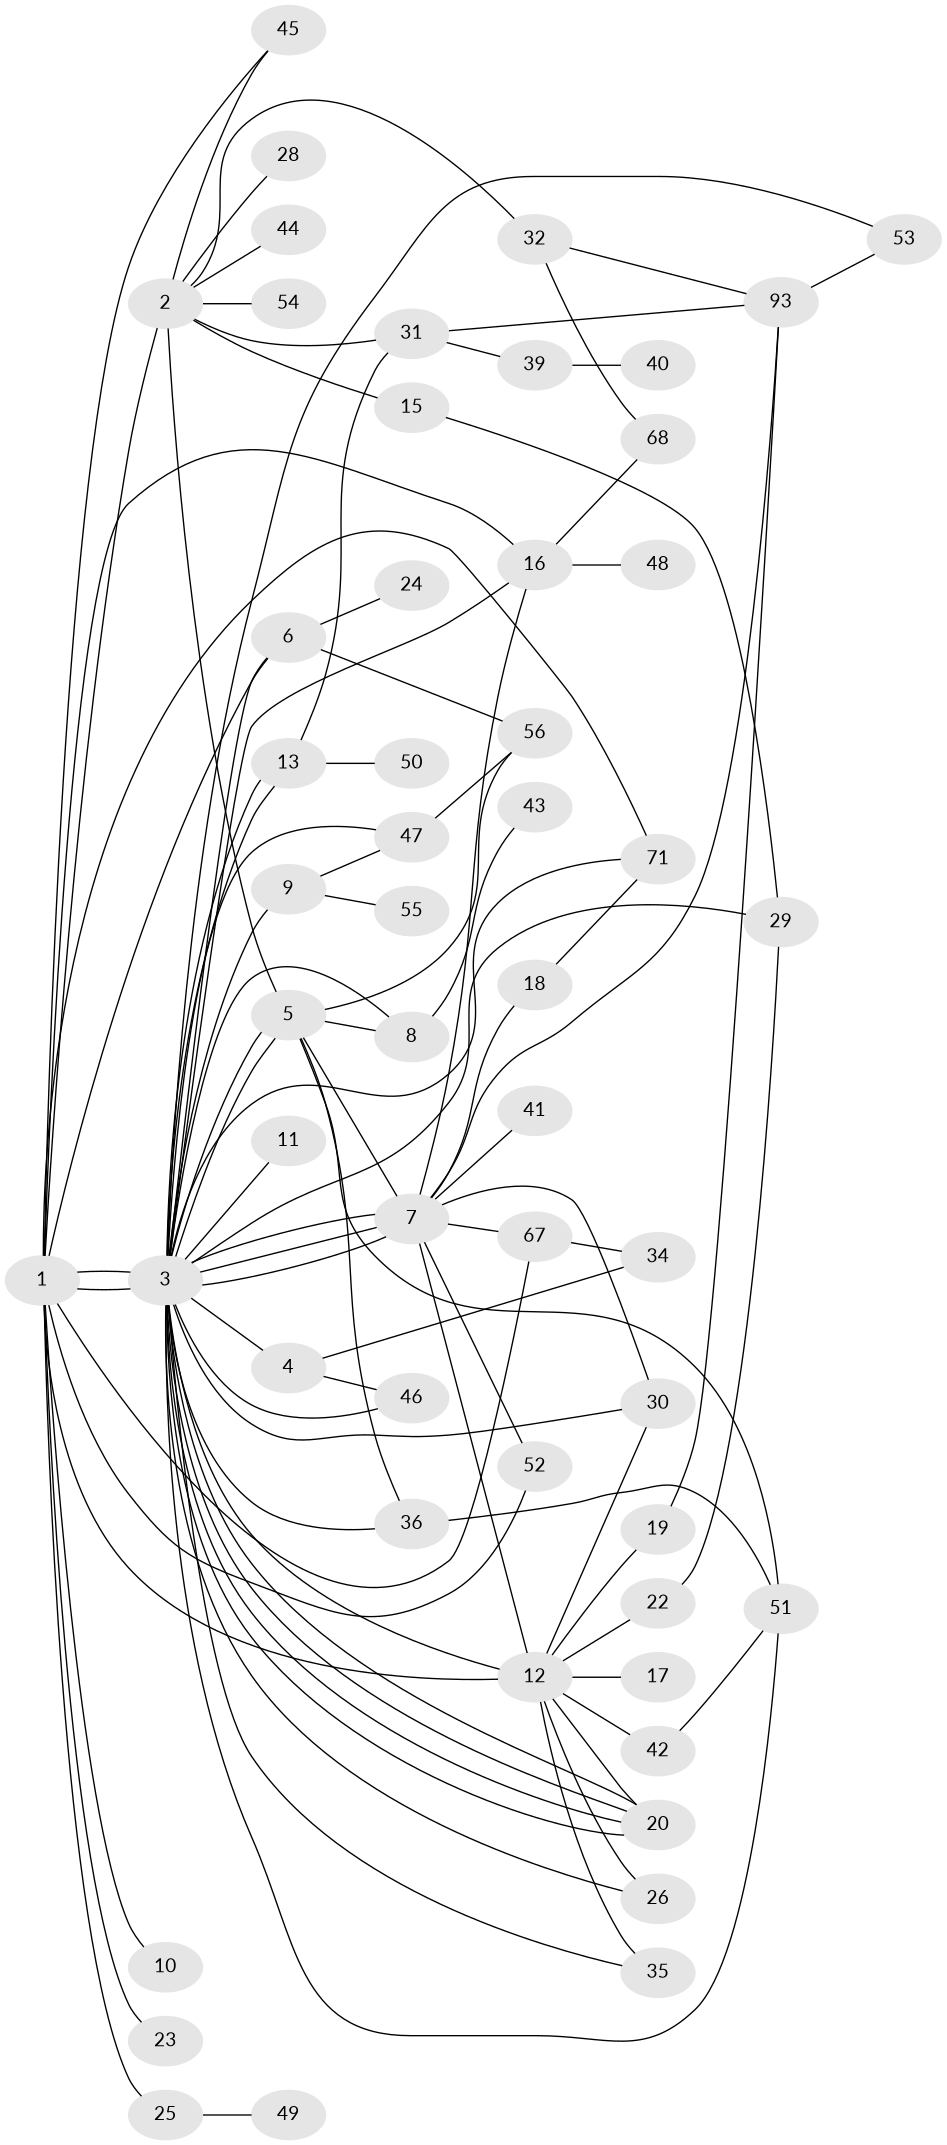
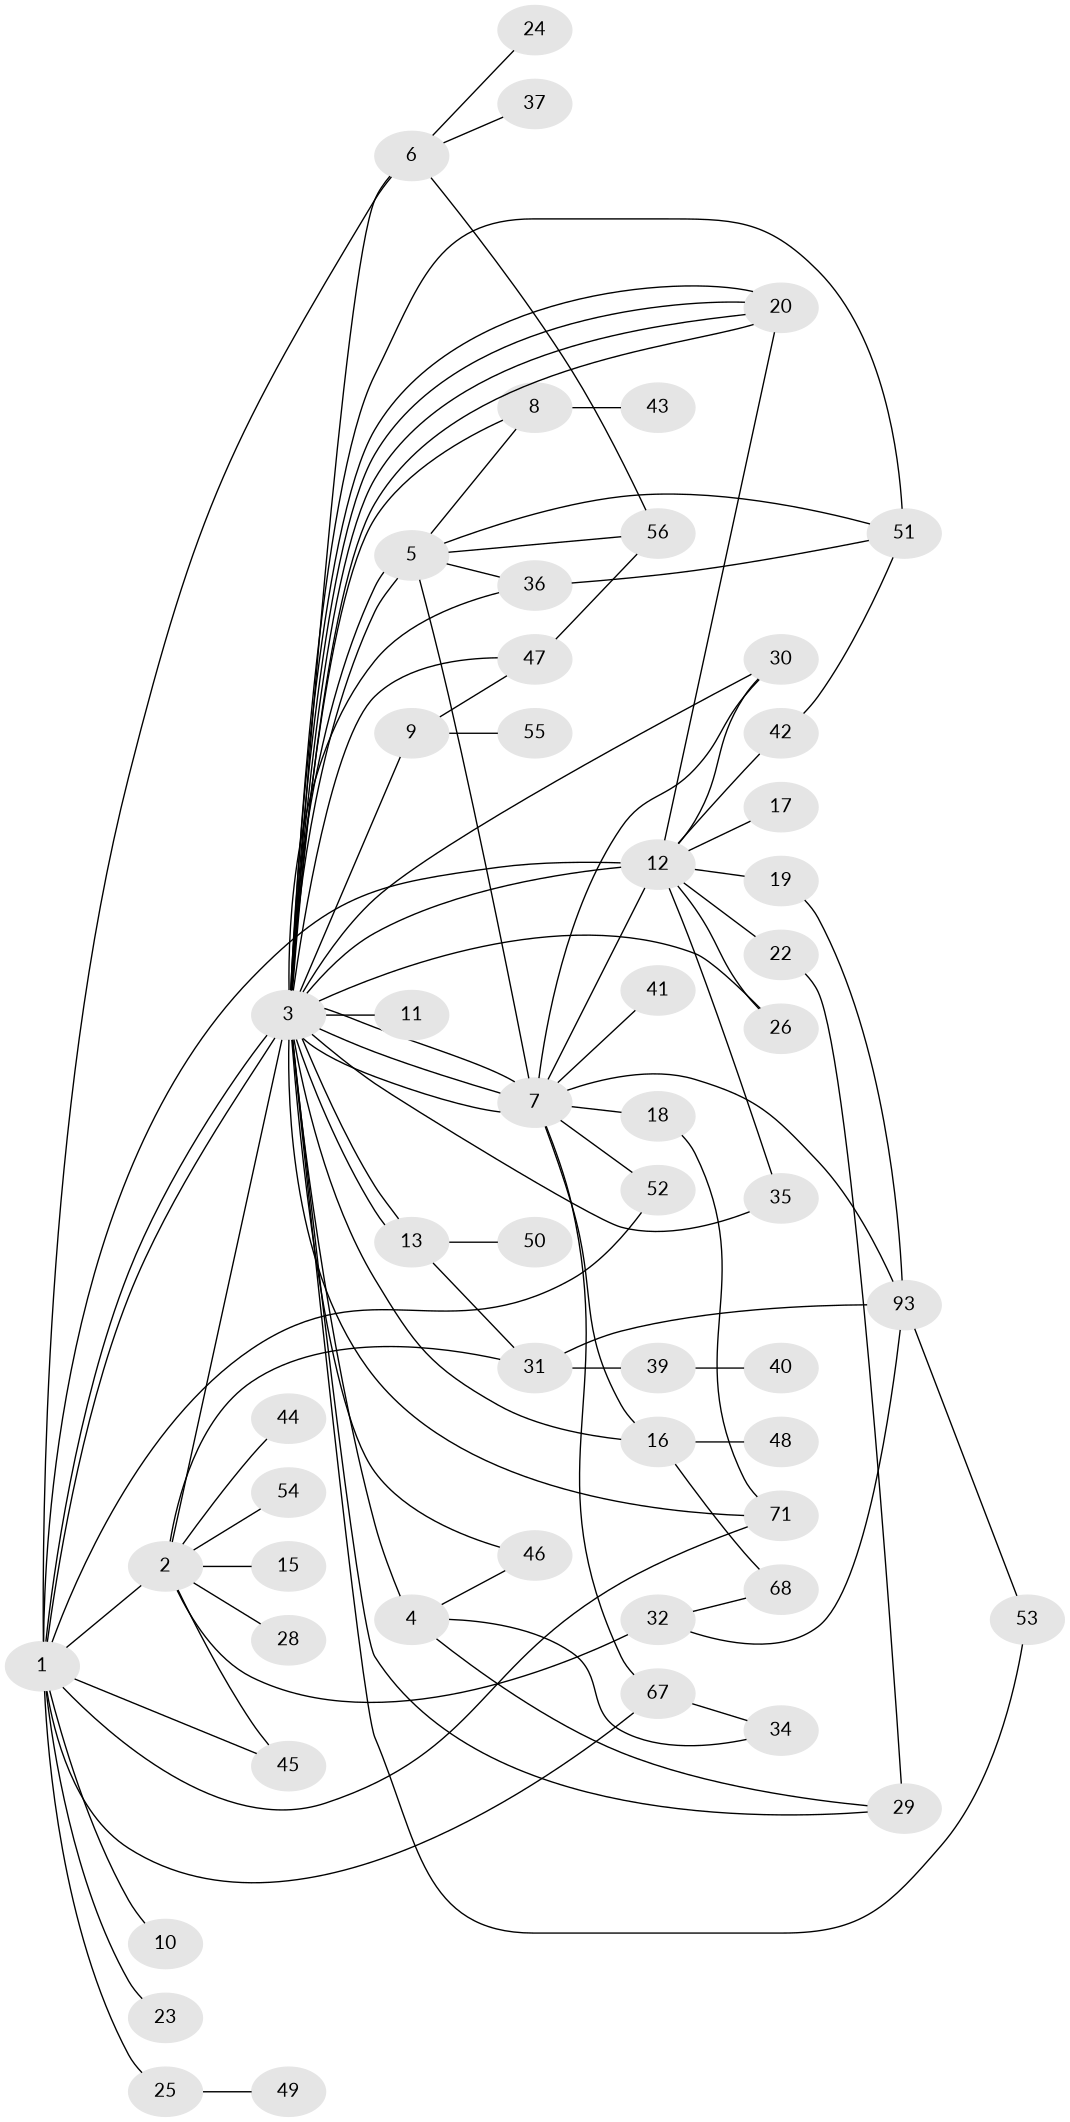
none -> (535, 104)
(718, 576) -> (638, 1759)
(199, 647) -> (227, 1291)
(86, 667) -> none
